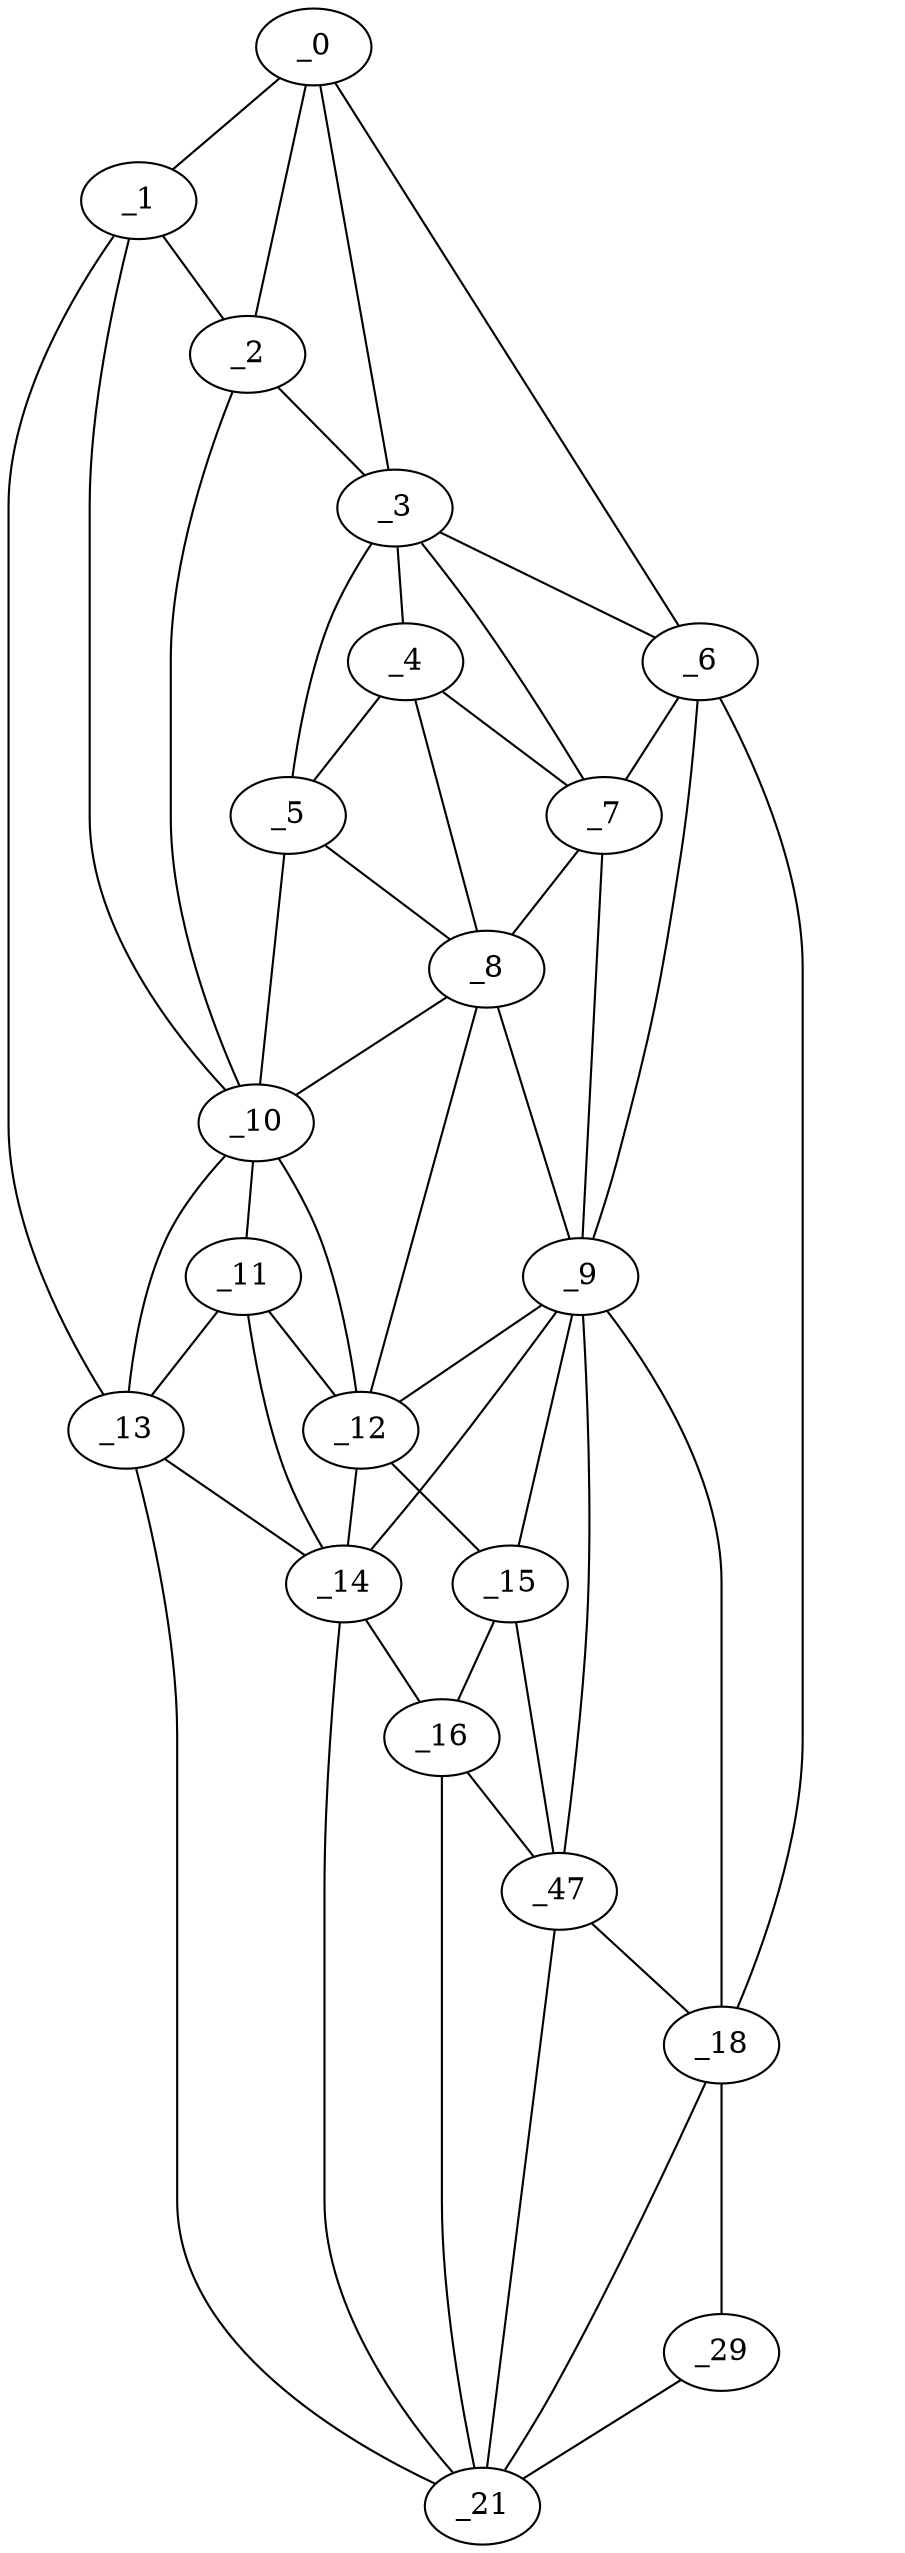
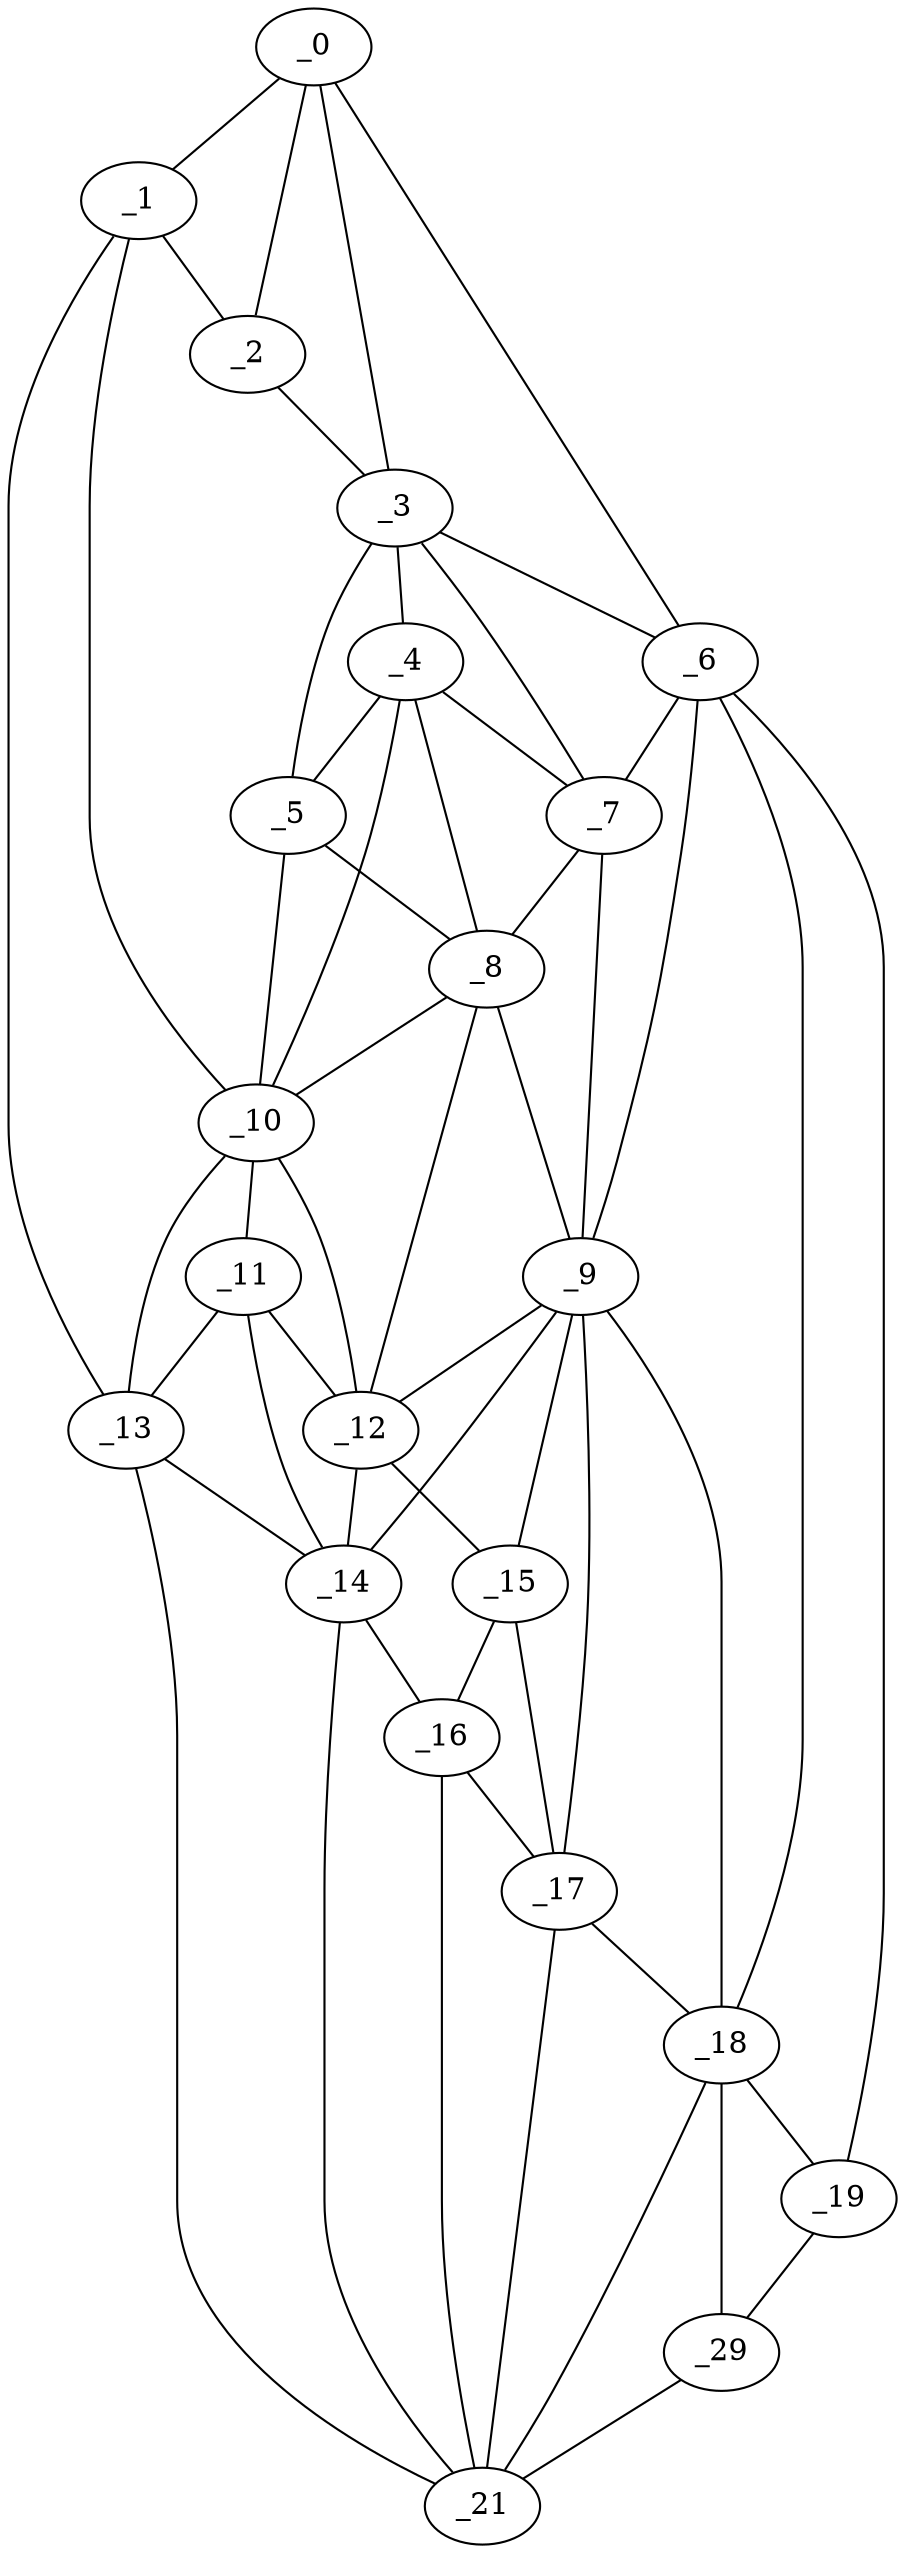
(171, 740) -> (351, 897)
(559, 1891) -> (559, 1891)
none -> (839, 2199)
